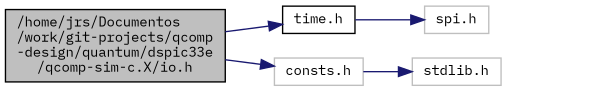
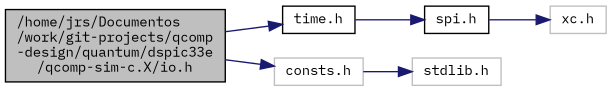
(457, 20) -> (457, 20)
none -> (578, 20)
